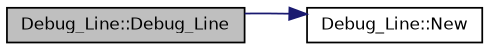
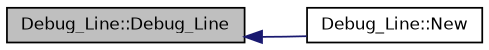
(267, 13) -> (284, 37)
